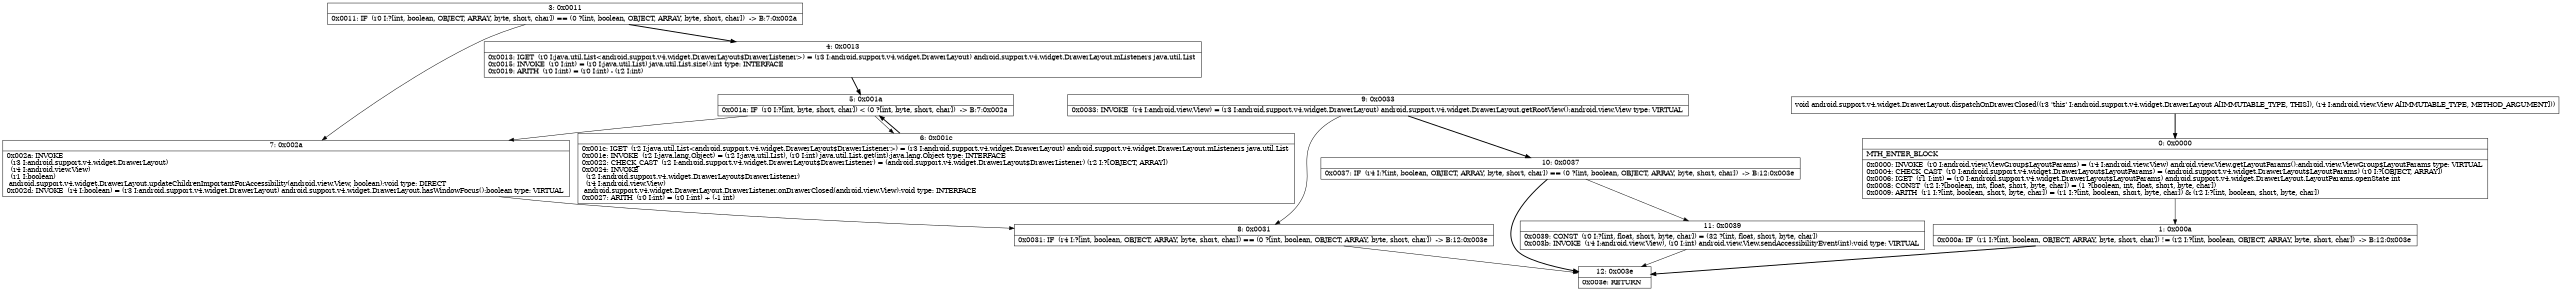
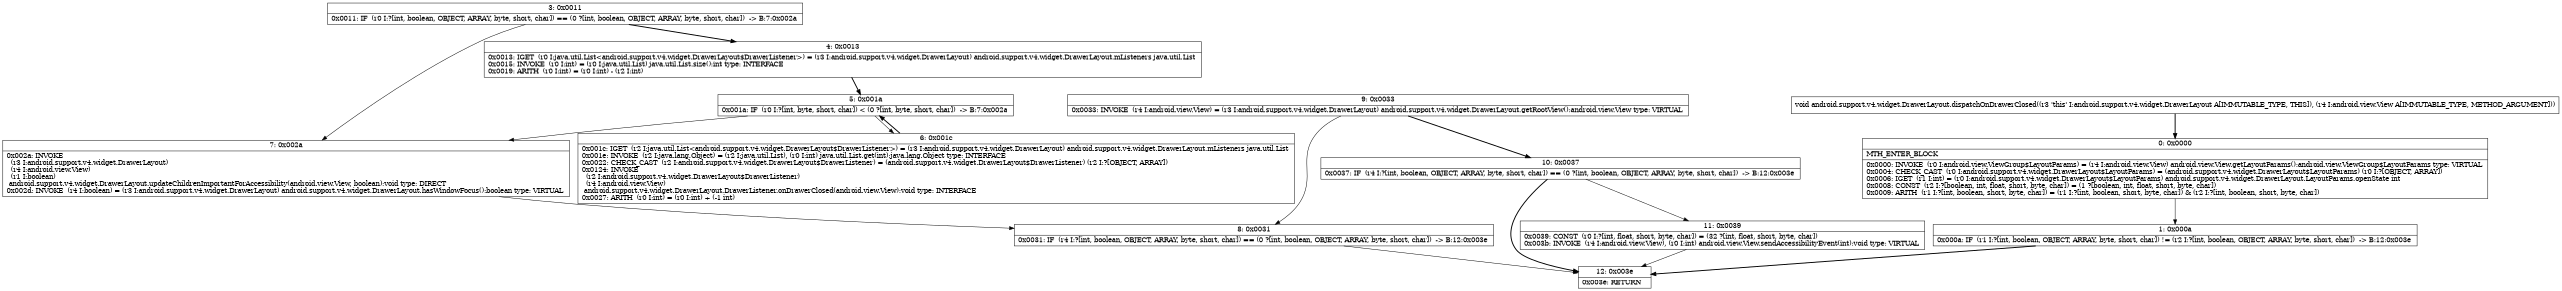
(612, 170) -> (612, 170)
